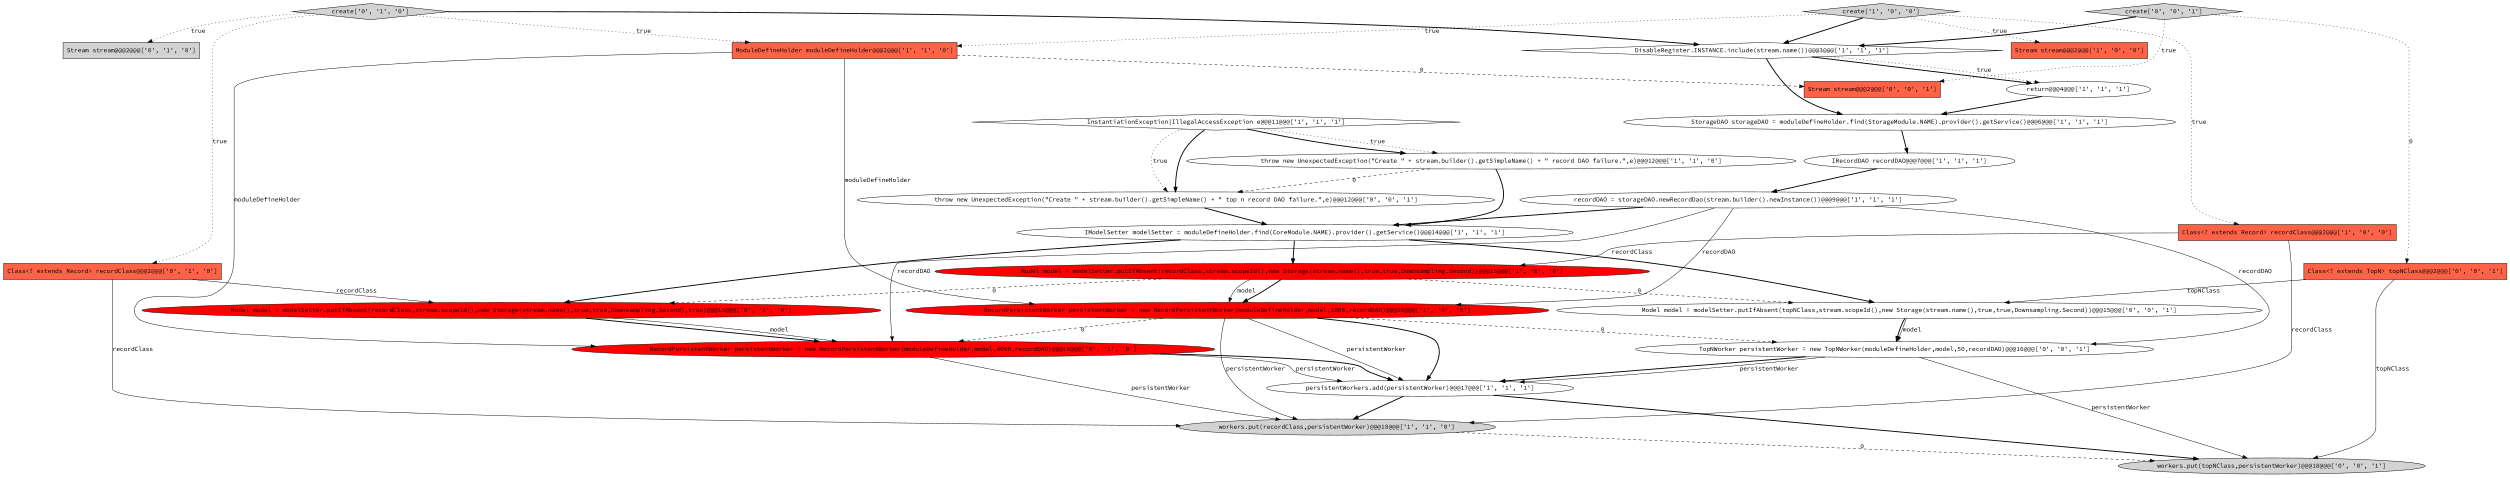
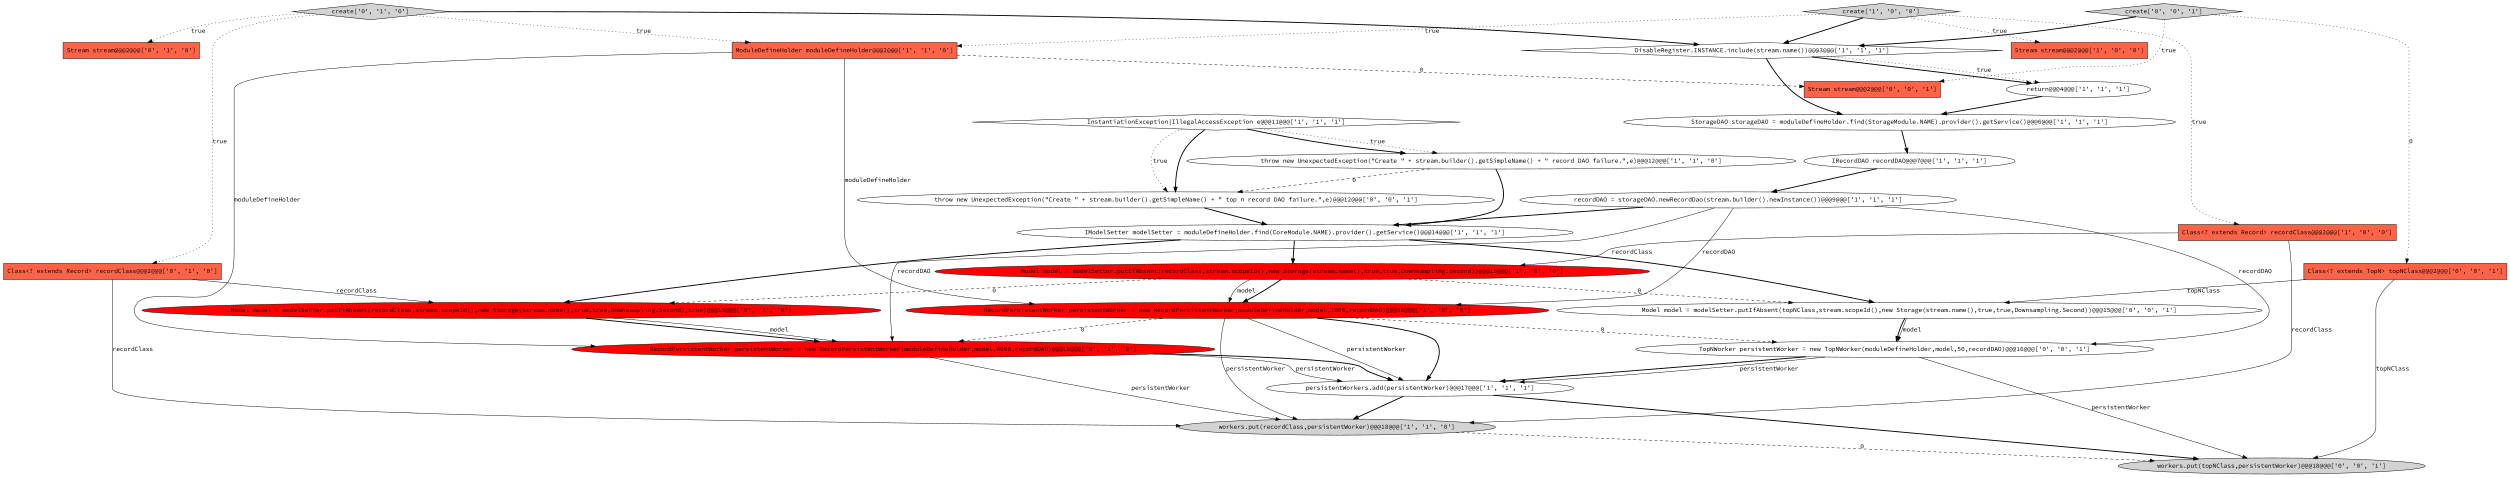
(131, 51) -> (131, 51)
